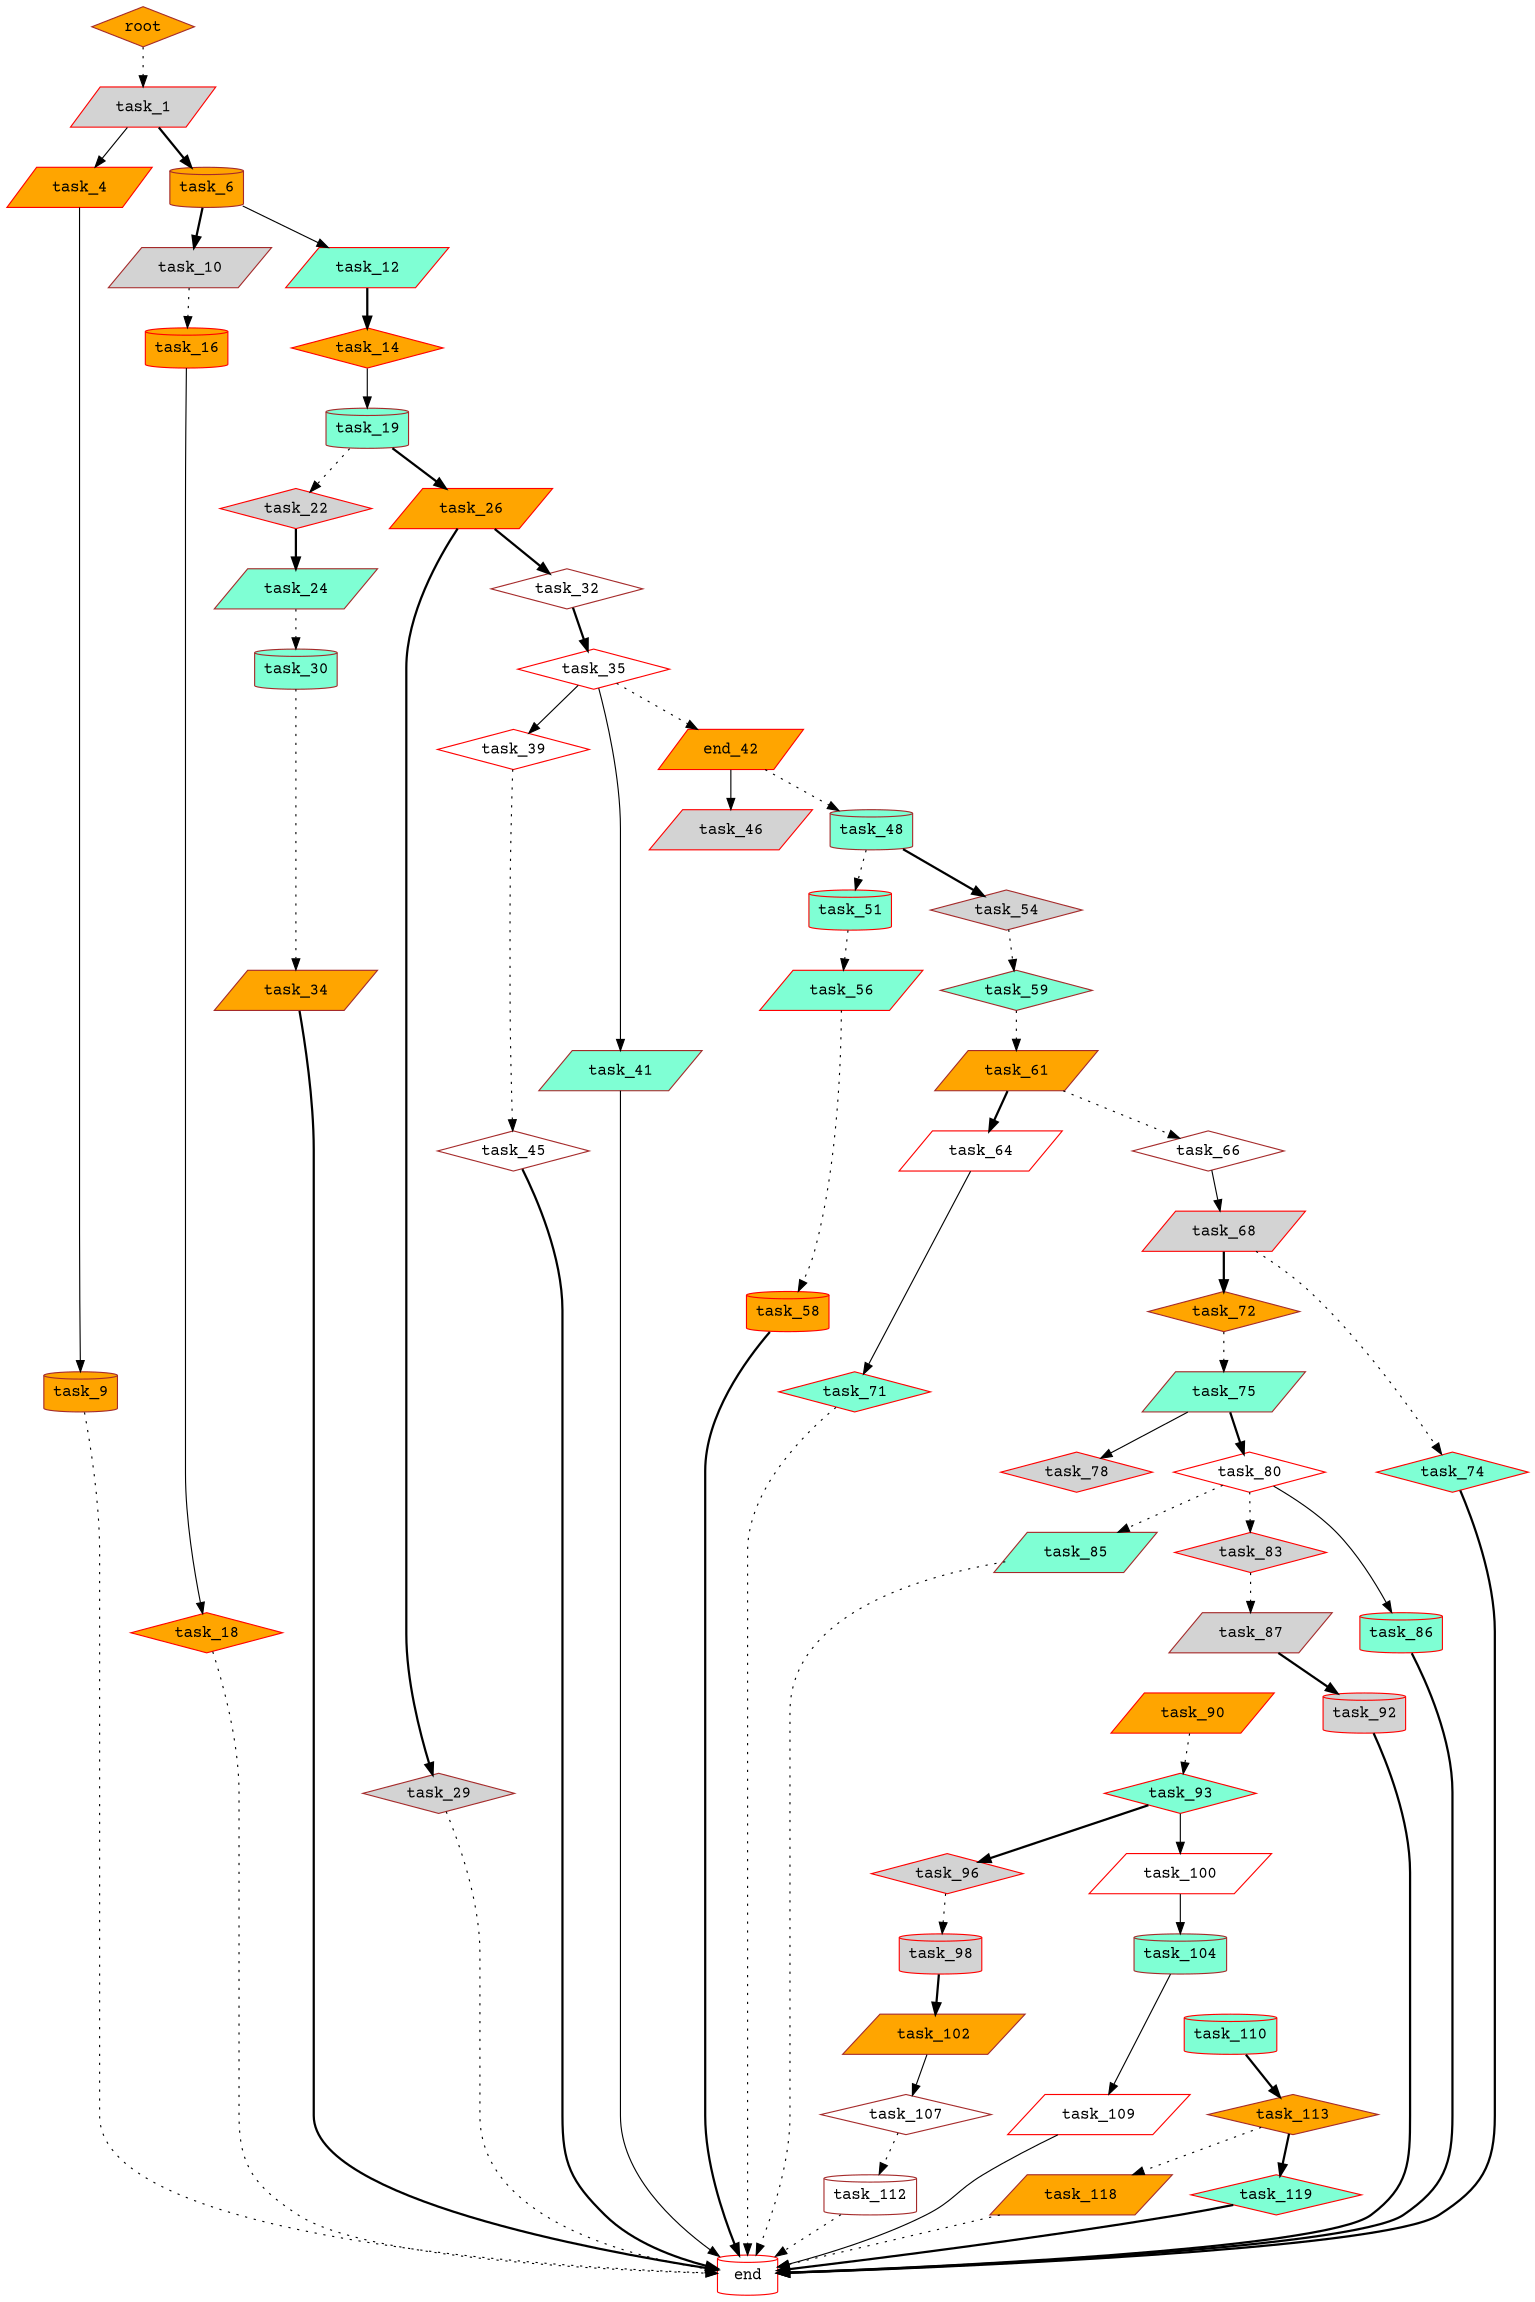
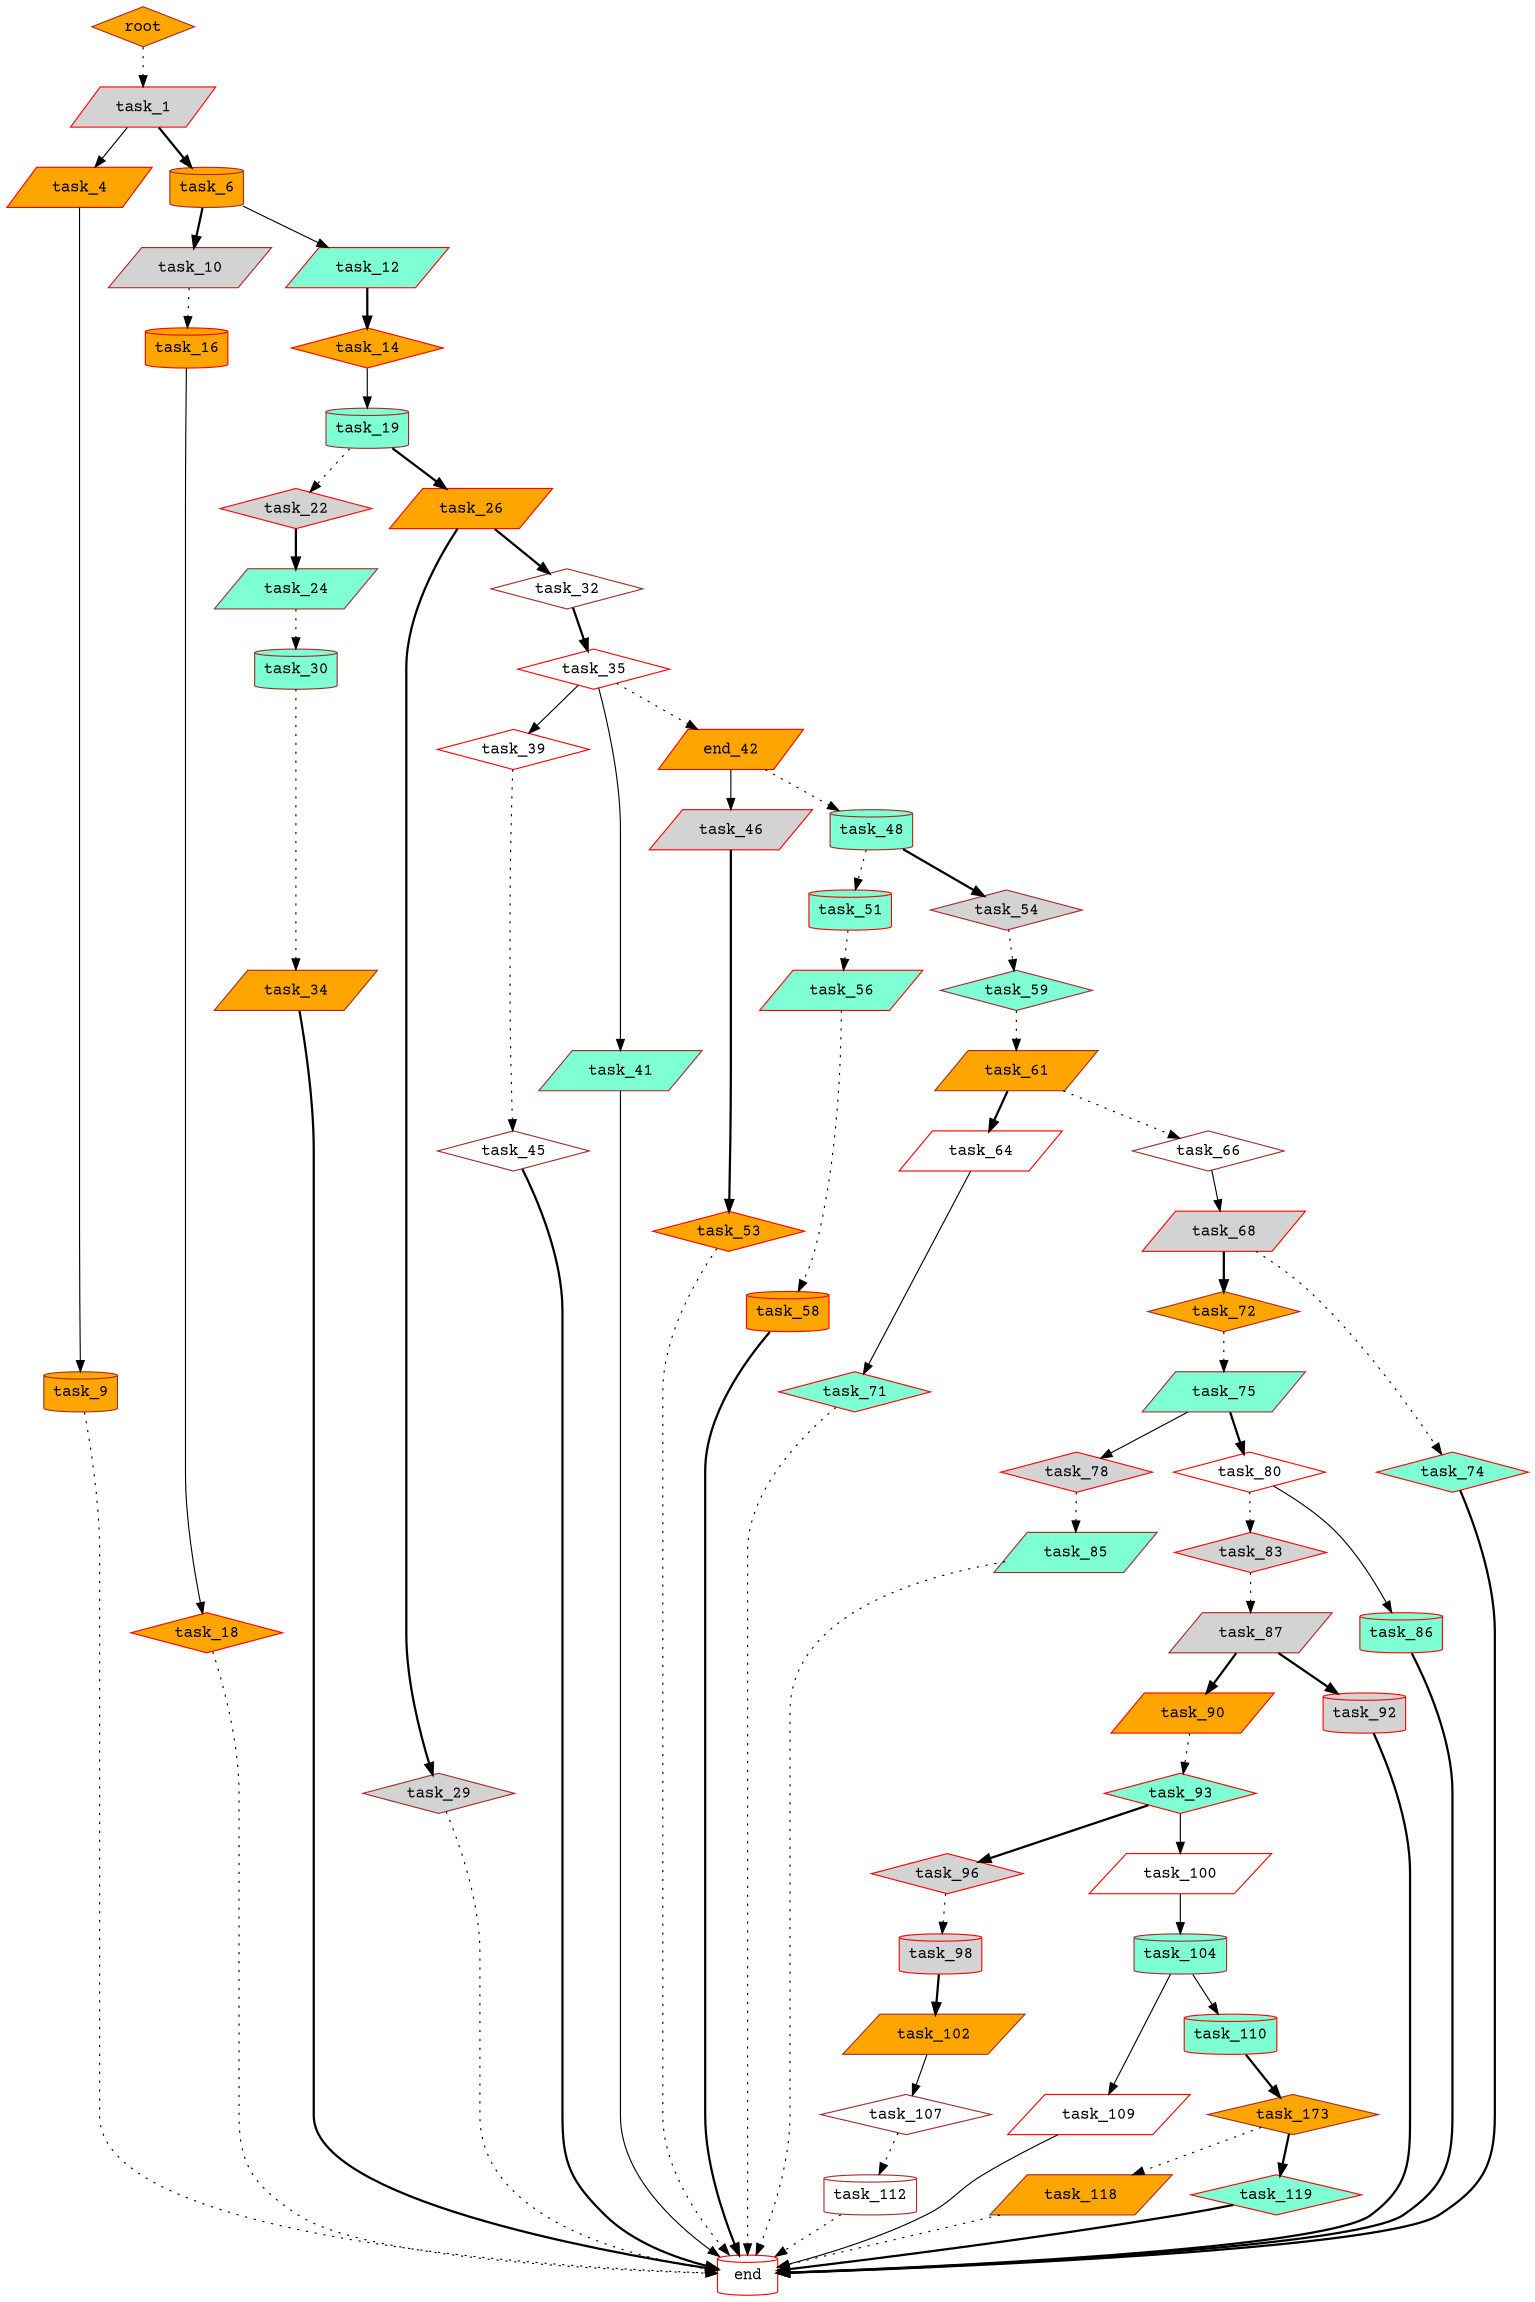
none -> (729, 1231)
(1175, 1507) -> (1076, 1507)
none -> (1225, 1669)
none -> (1202, 1989)
(1293, 2115) -> (1293, 2115)
